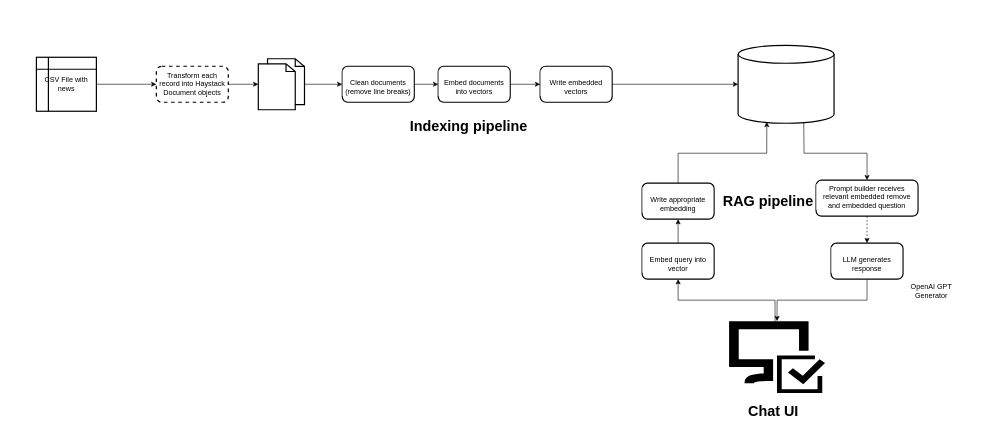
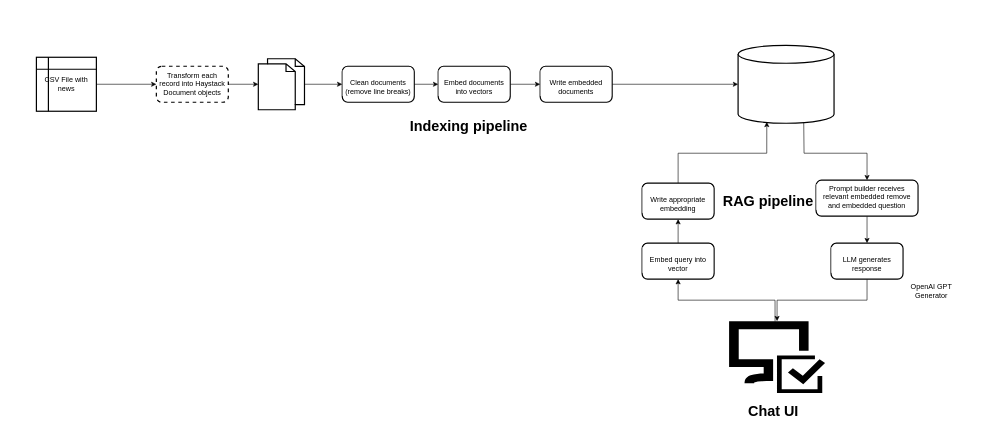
(576, 79) -> (576, 79)
(867, 227) -> (867, 227)
